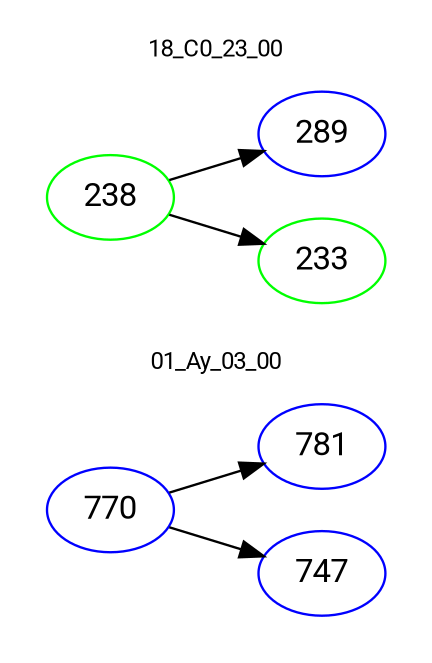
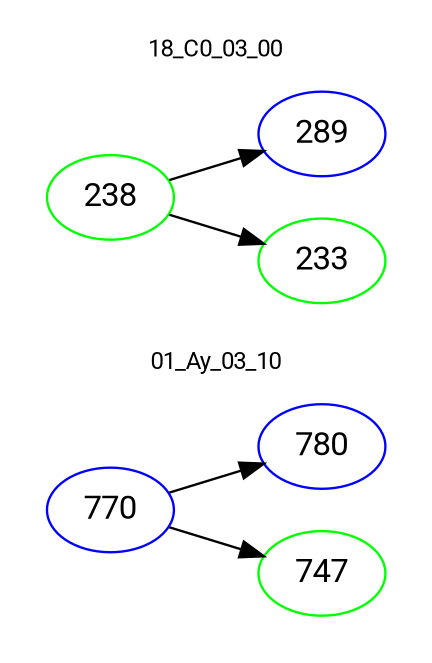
(216, 51) -> (216, 51)
(216, 363) -> (216, 363)
(322, 446) -> (322, 446)
(322, 573) -> (322, 573)
